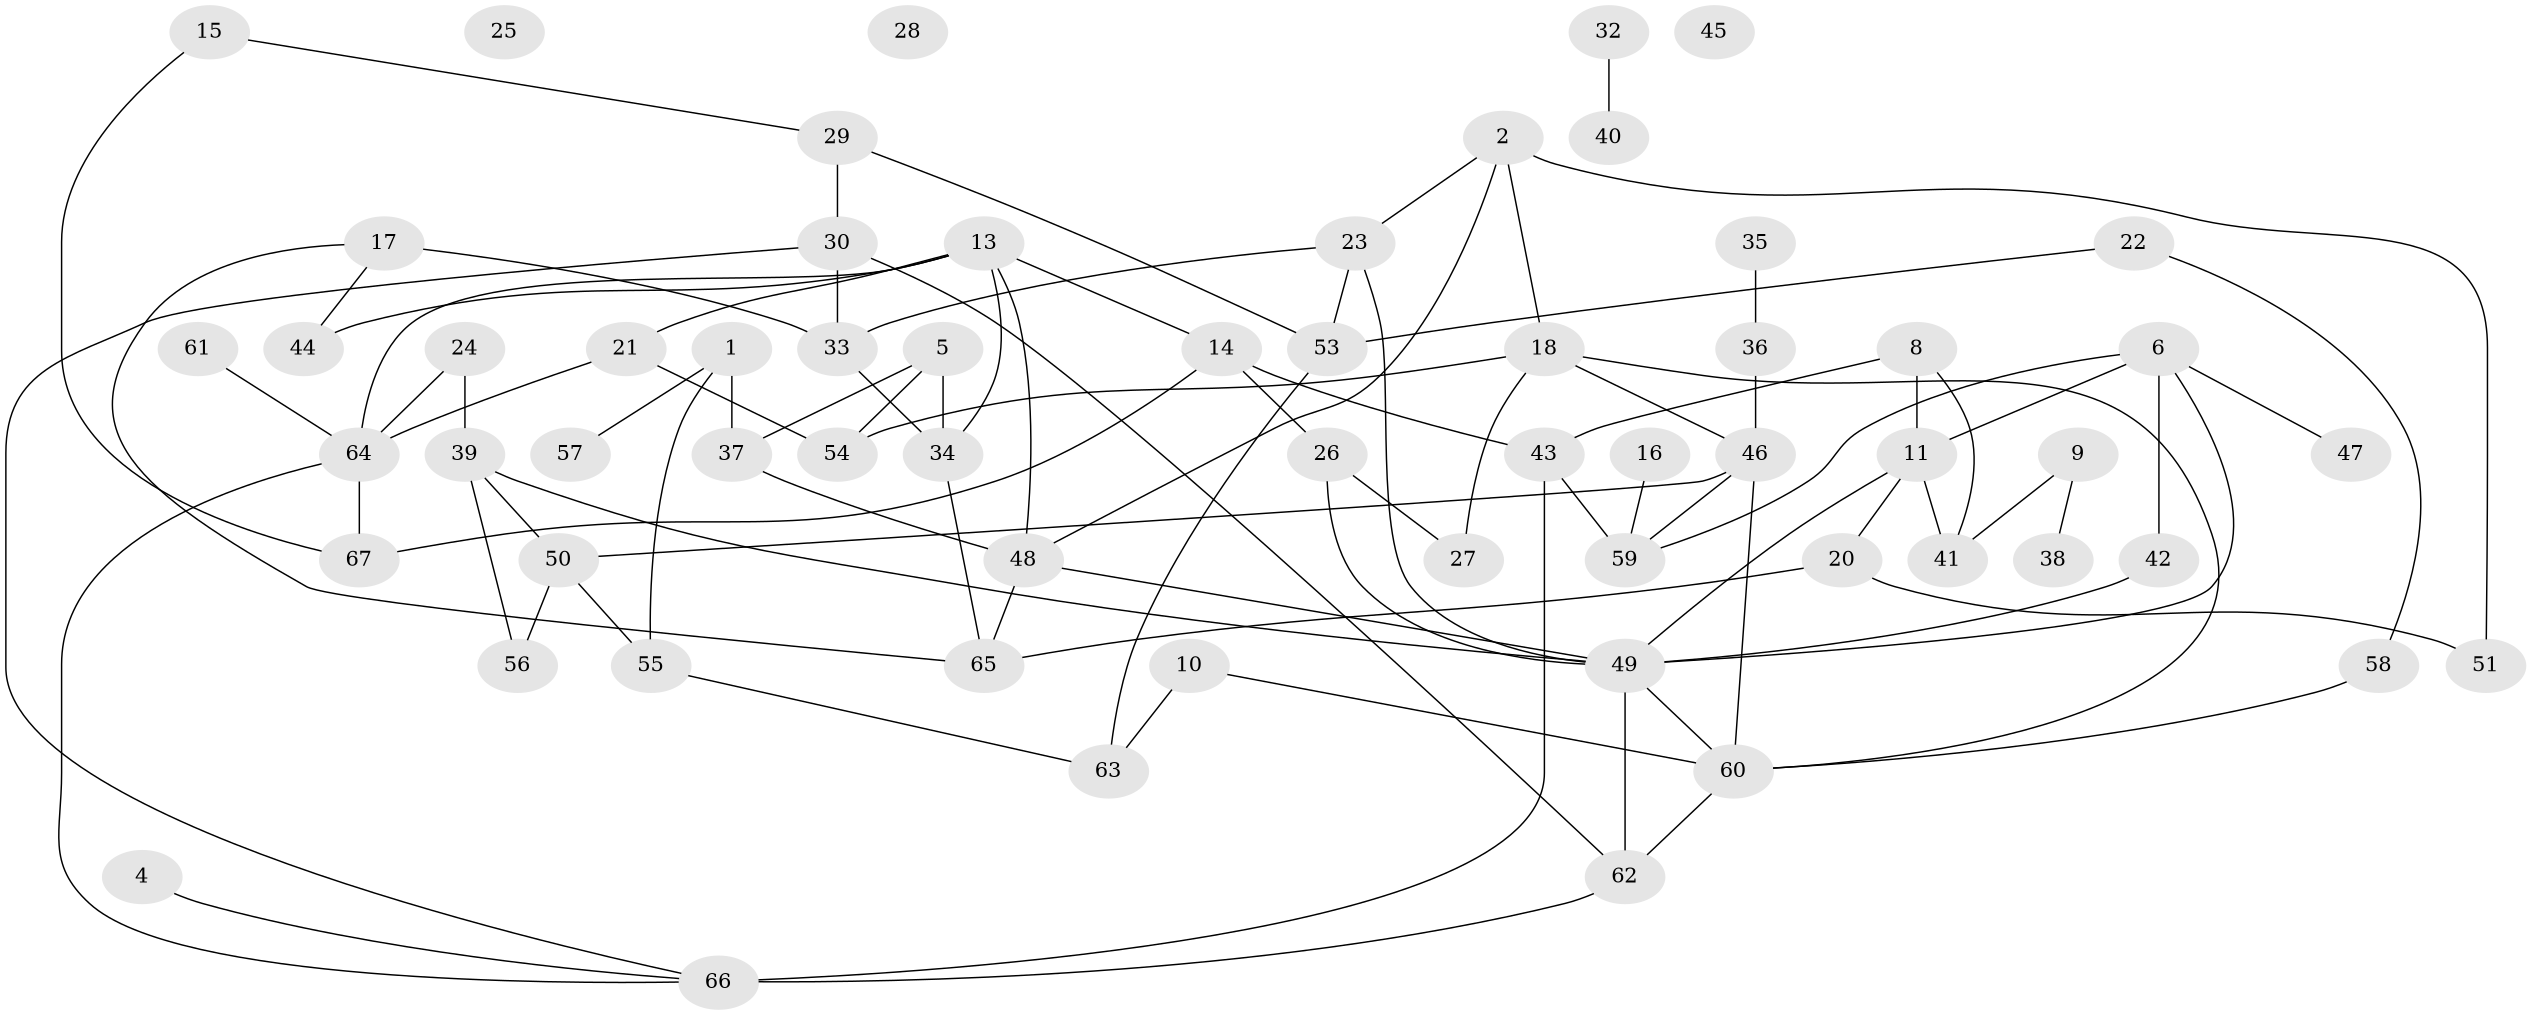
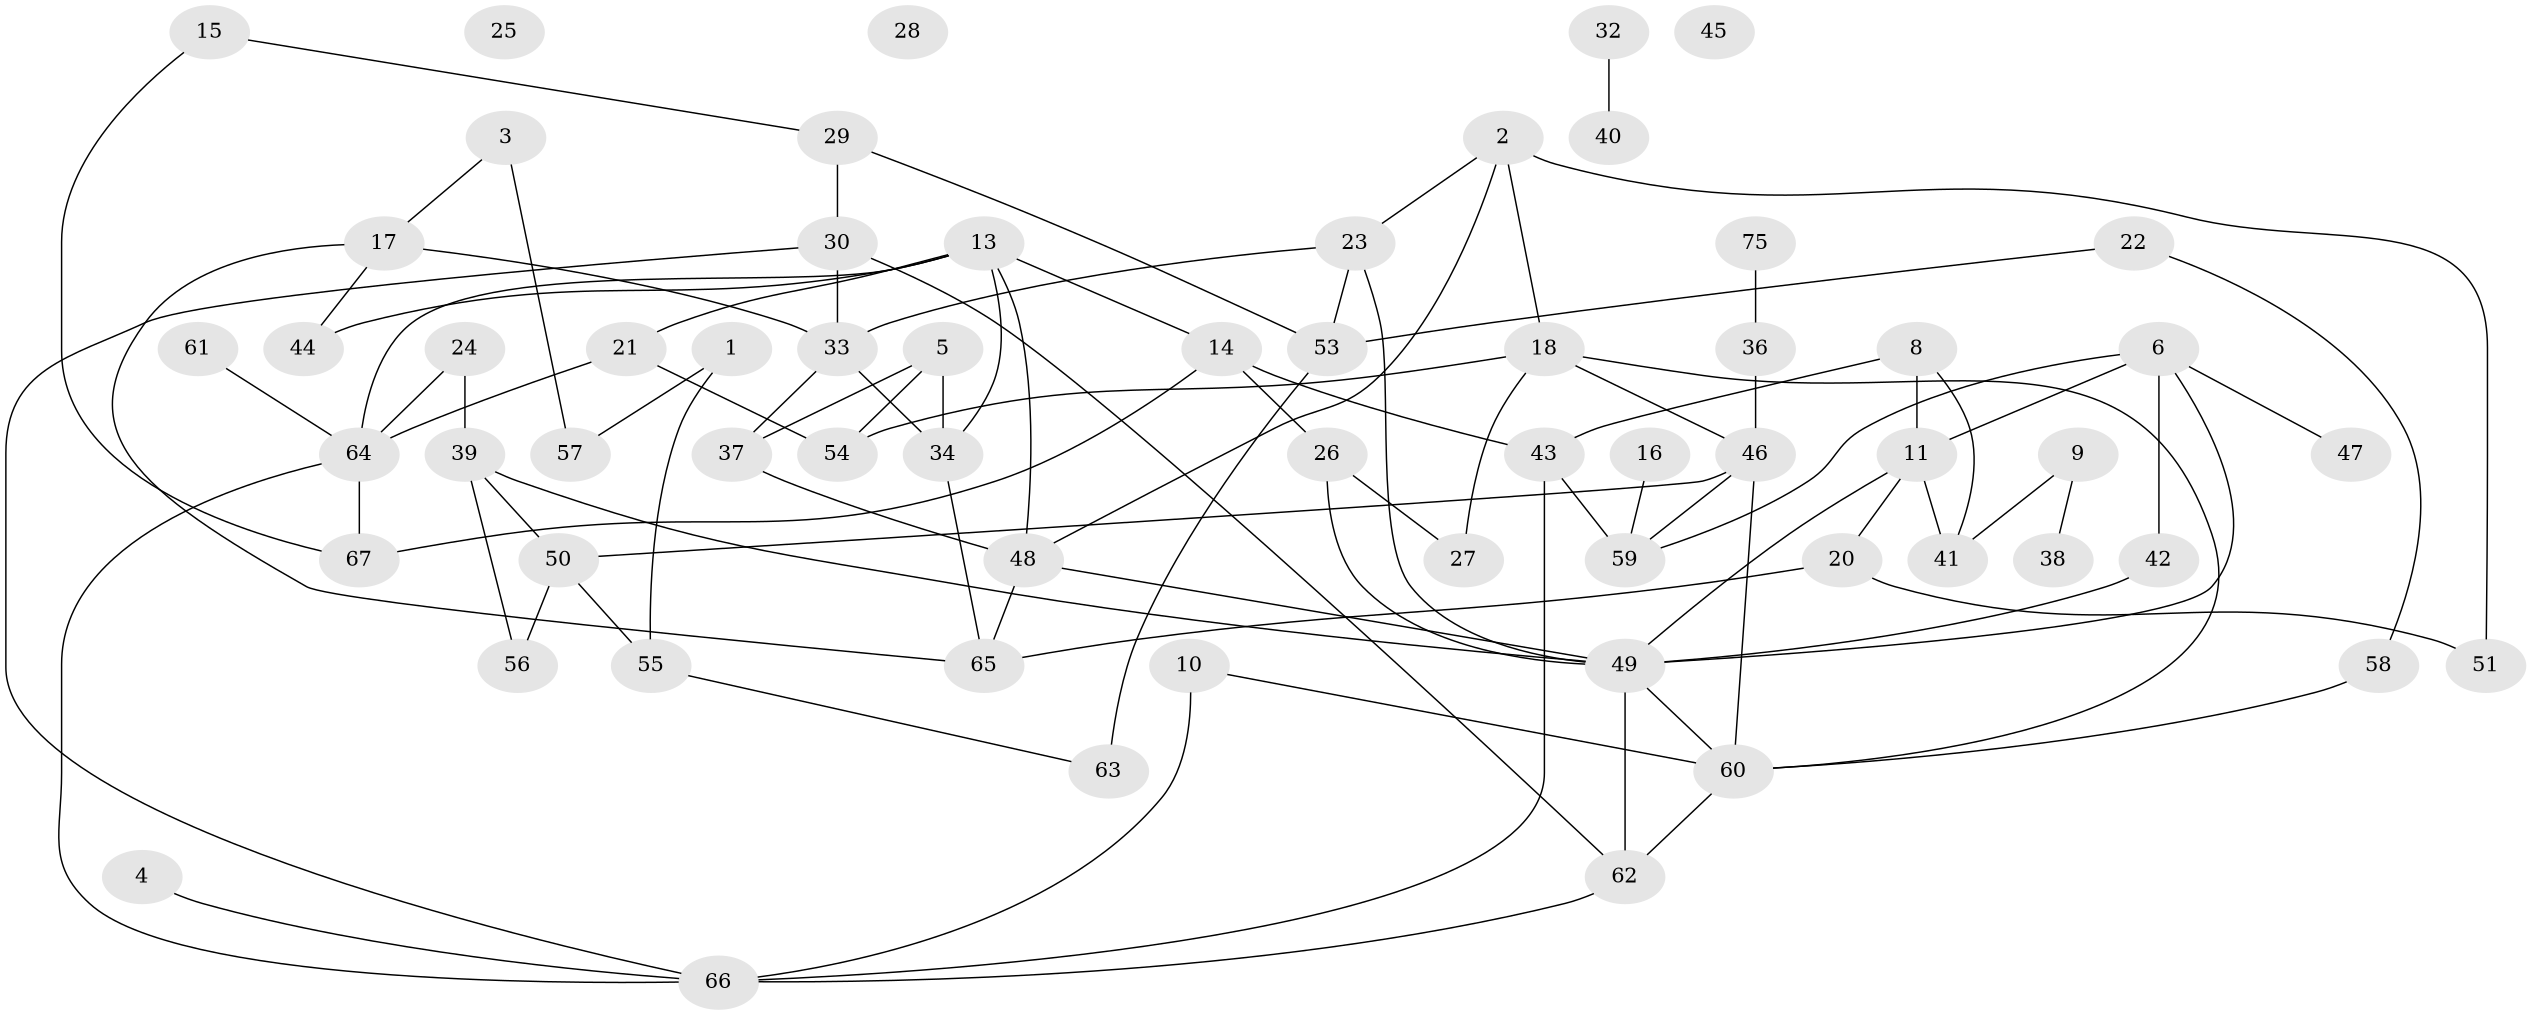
none -> (506, 138)
(1756, 243) -> (1756, 243)
(732, 392) -> (785, 402)
(1149, 719) -> (1027, 899)
